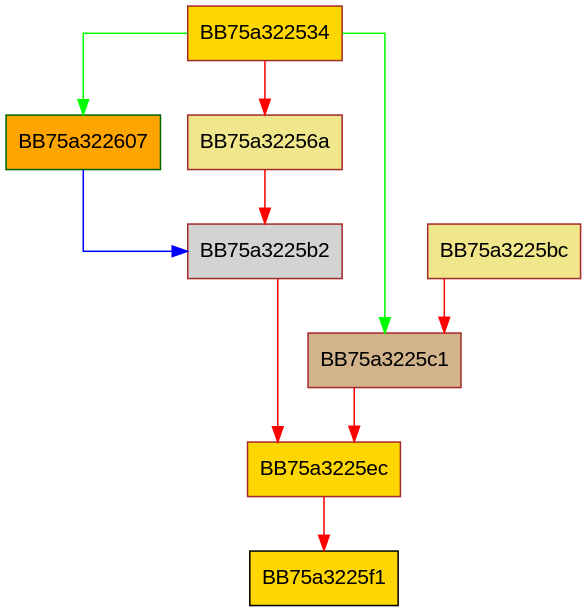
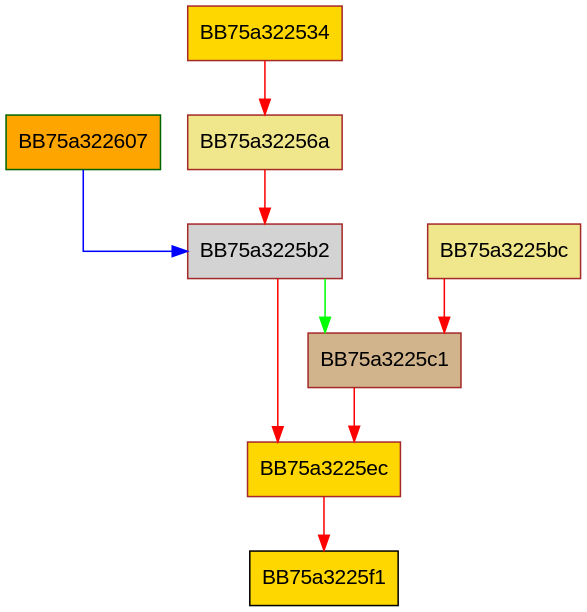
(102, 33) -> none
(385, 154) -> (325, 298)
